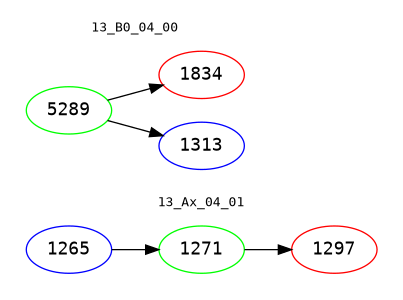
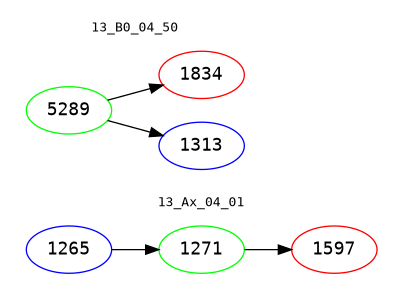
(135, 28) -> (135, 28)
(334, 250) -> (334, 250)
